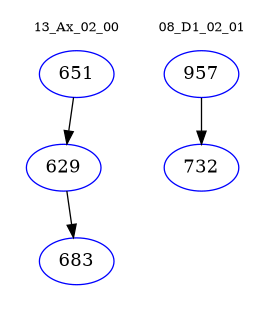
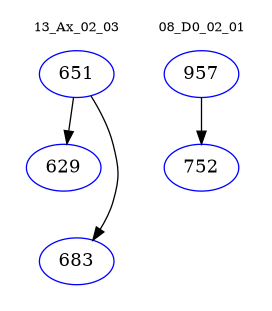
(77, 28) -> (77, 28)
(202, 28) -> (202, 28)
(201, 168) -> (201, 168)
(69, 208) -> (117, 162)
